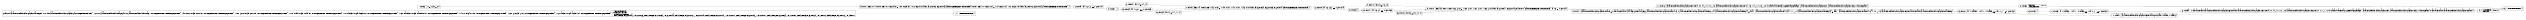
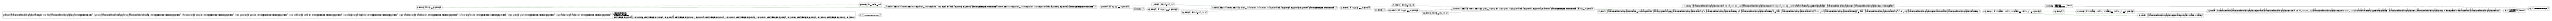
none -> (429, 7)
